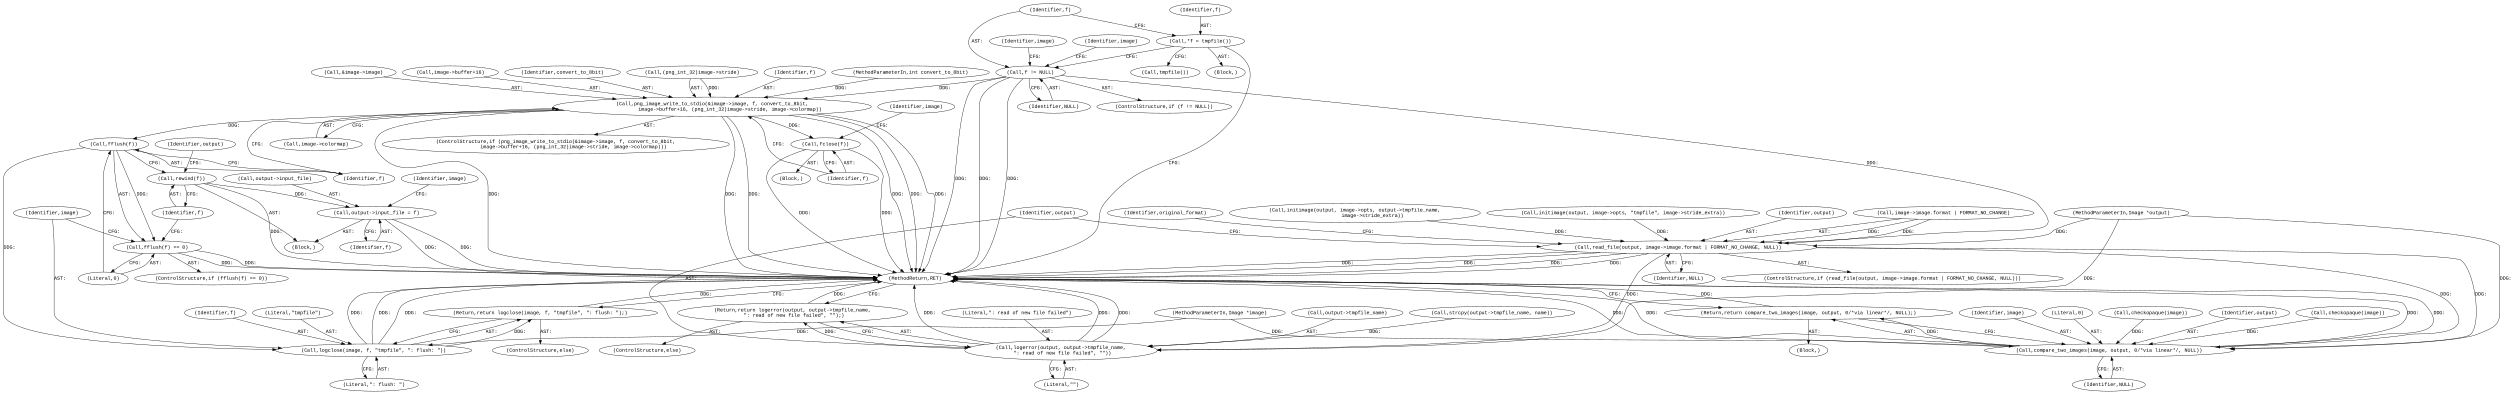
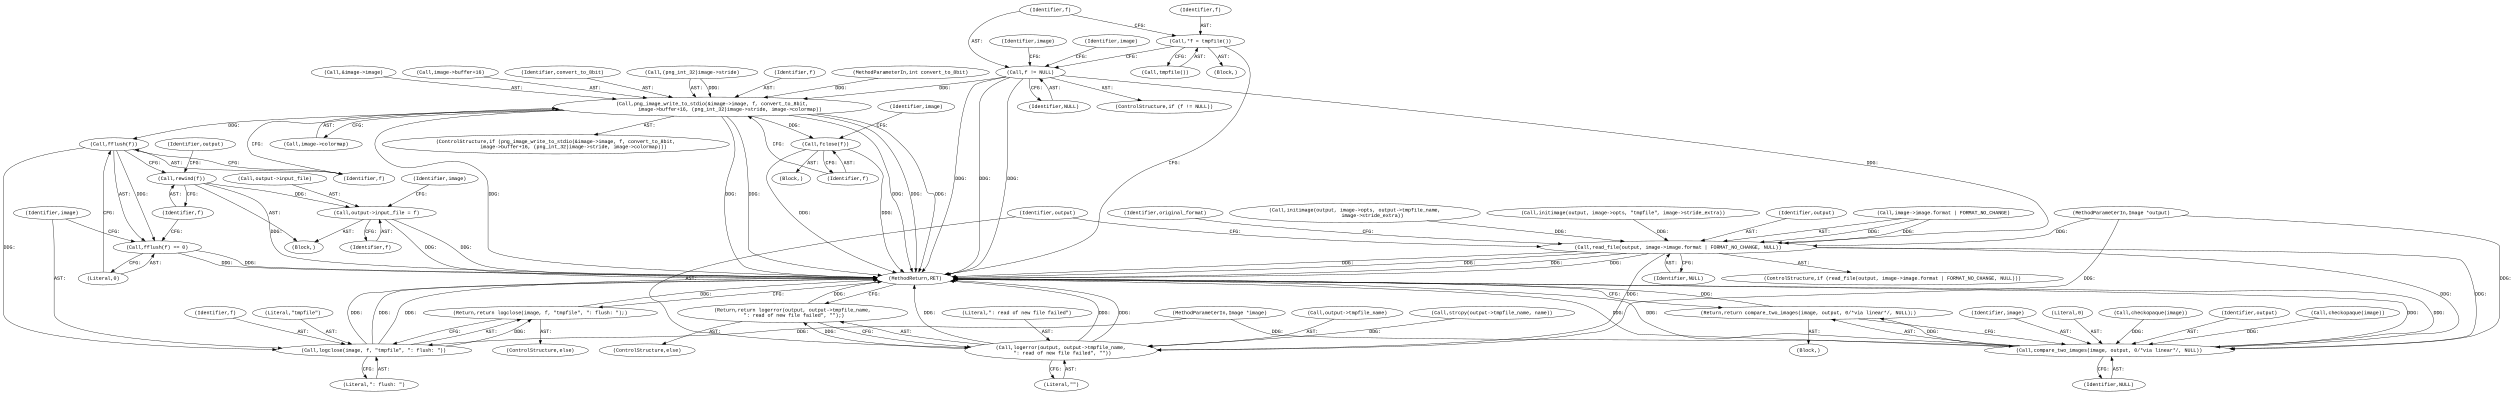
none -> (1189, 60)
(211, 279) -> none
